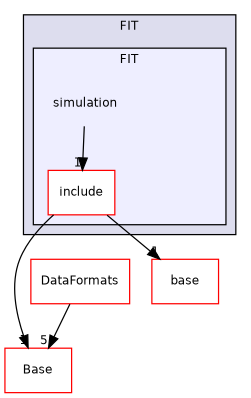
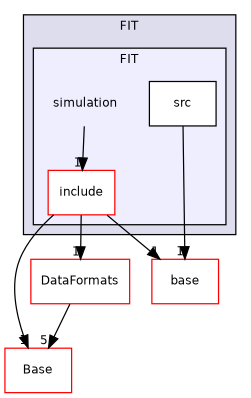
none -> (183, 104)
none -> (81, 231)
